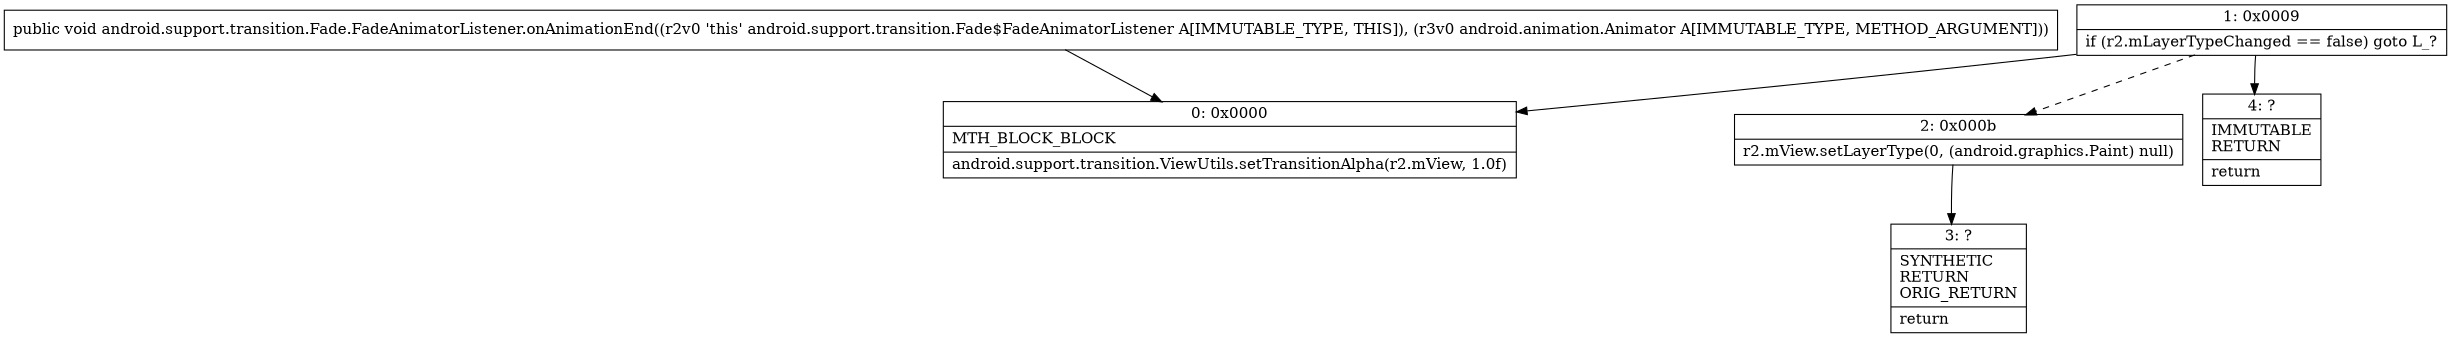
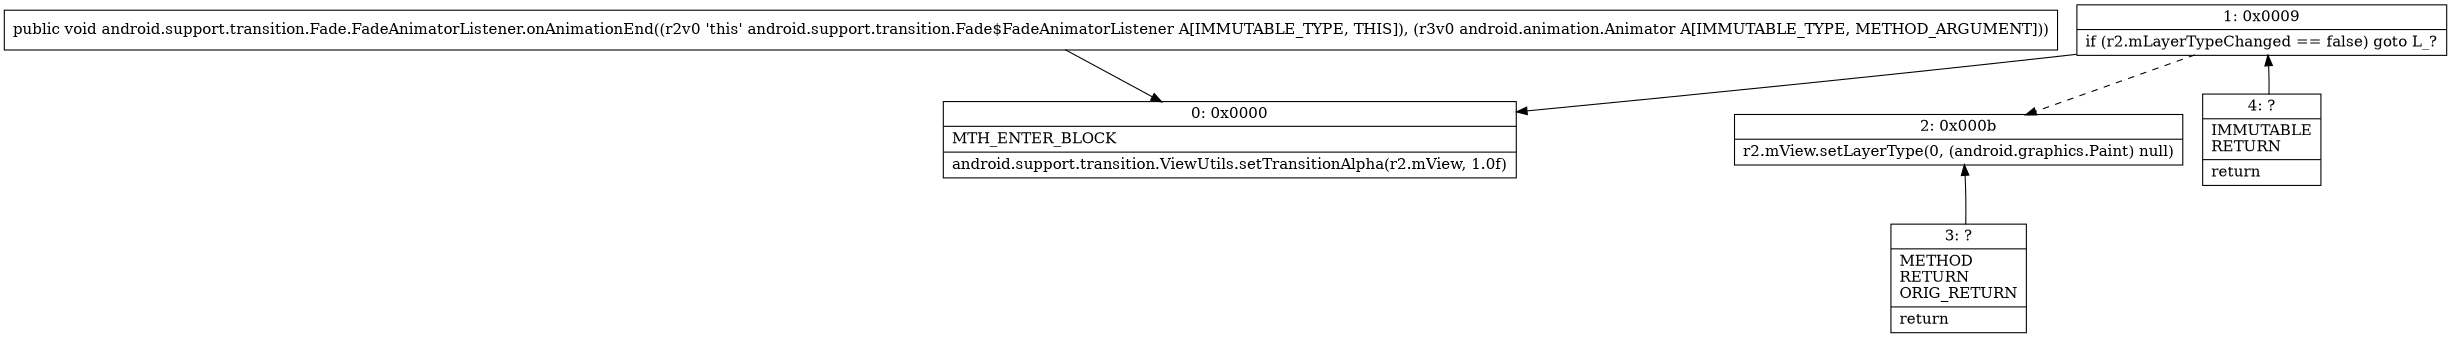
(2255, 69) -> (2269, 80)
(1034, 139) -> (1035, 139)
(1952, 189) -> (1966, 200)
(1947, 261) -> (1937, 261)
